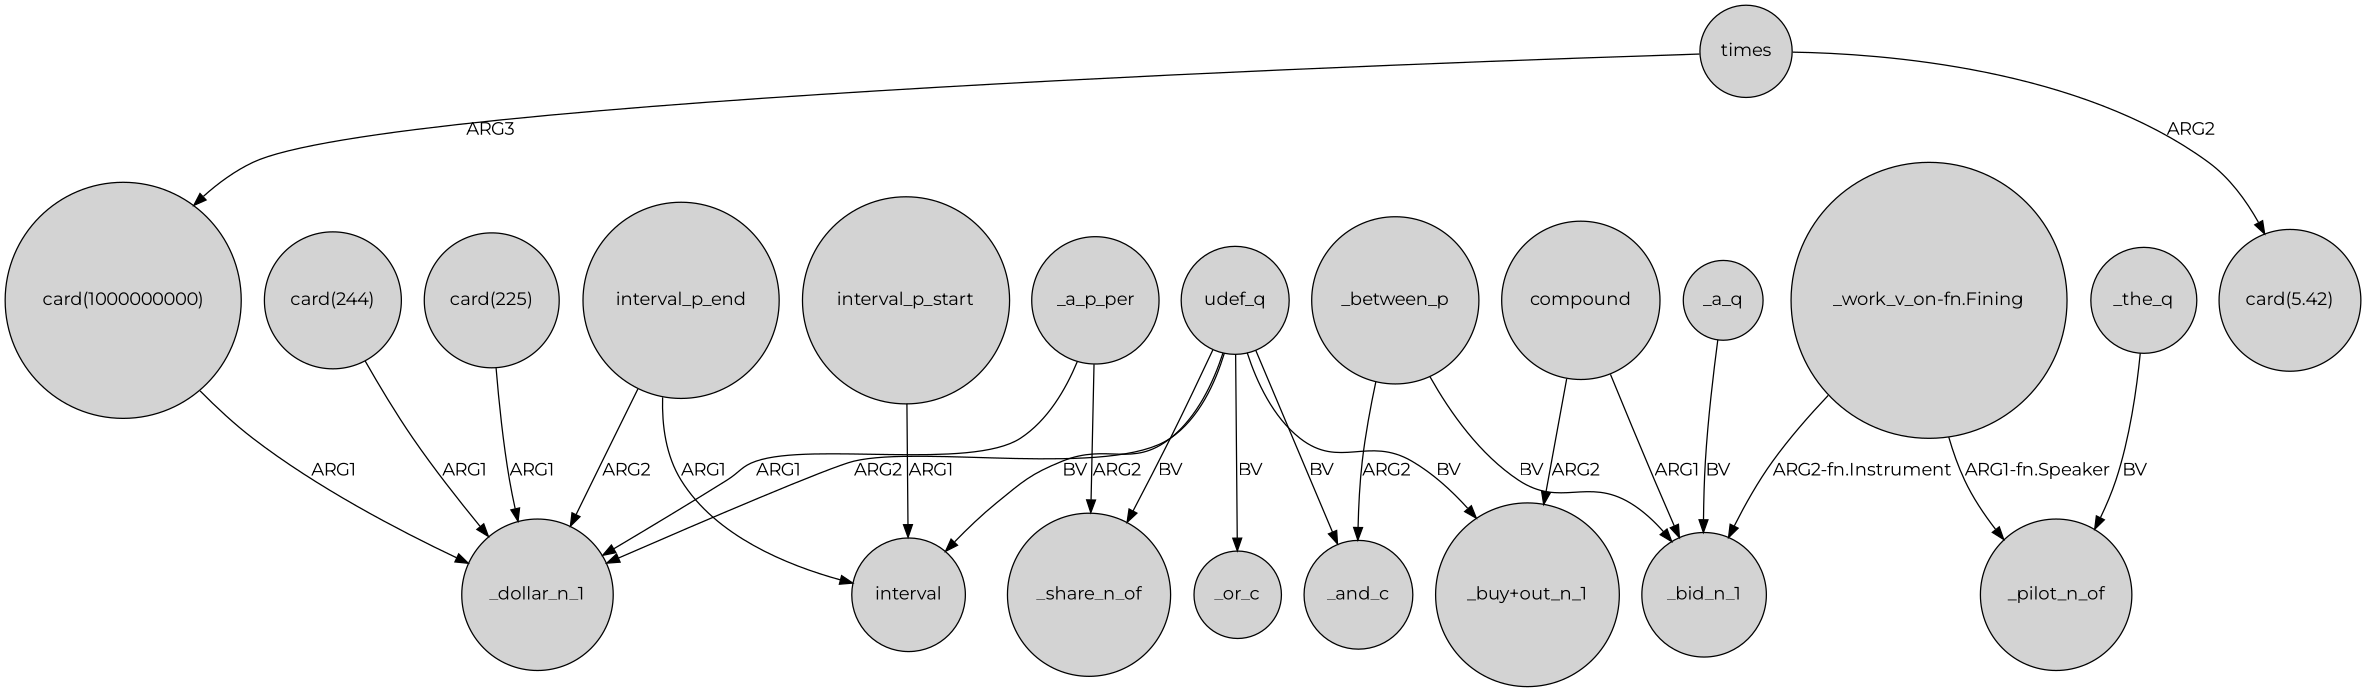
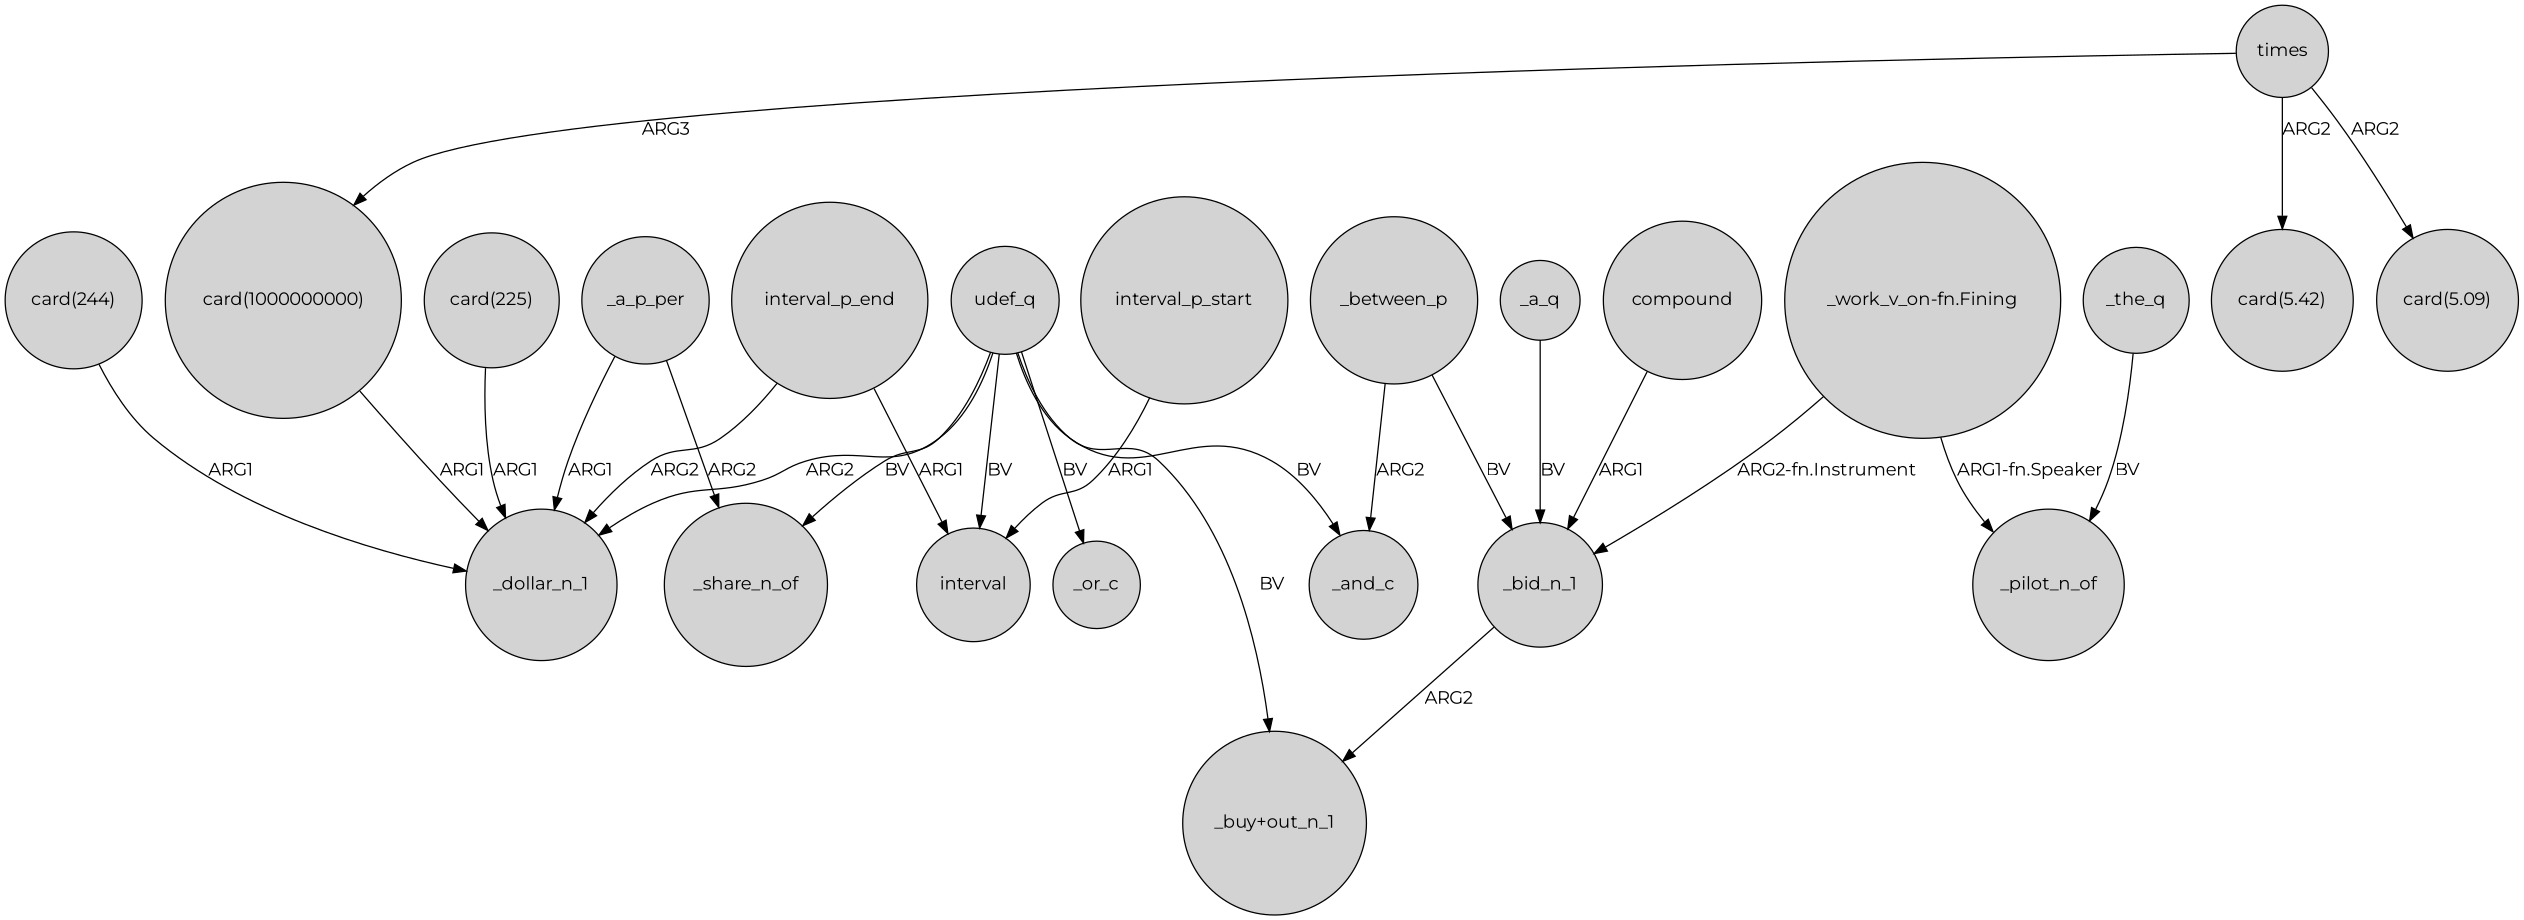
none -> (2447, 300)
(1556, 435) -> (1423, 690)
